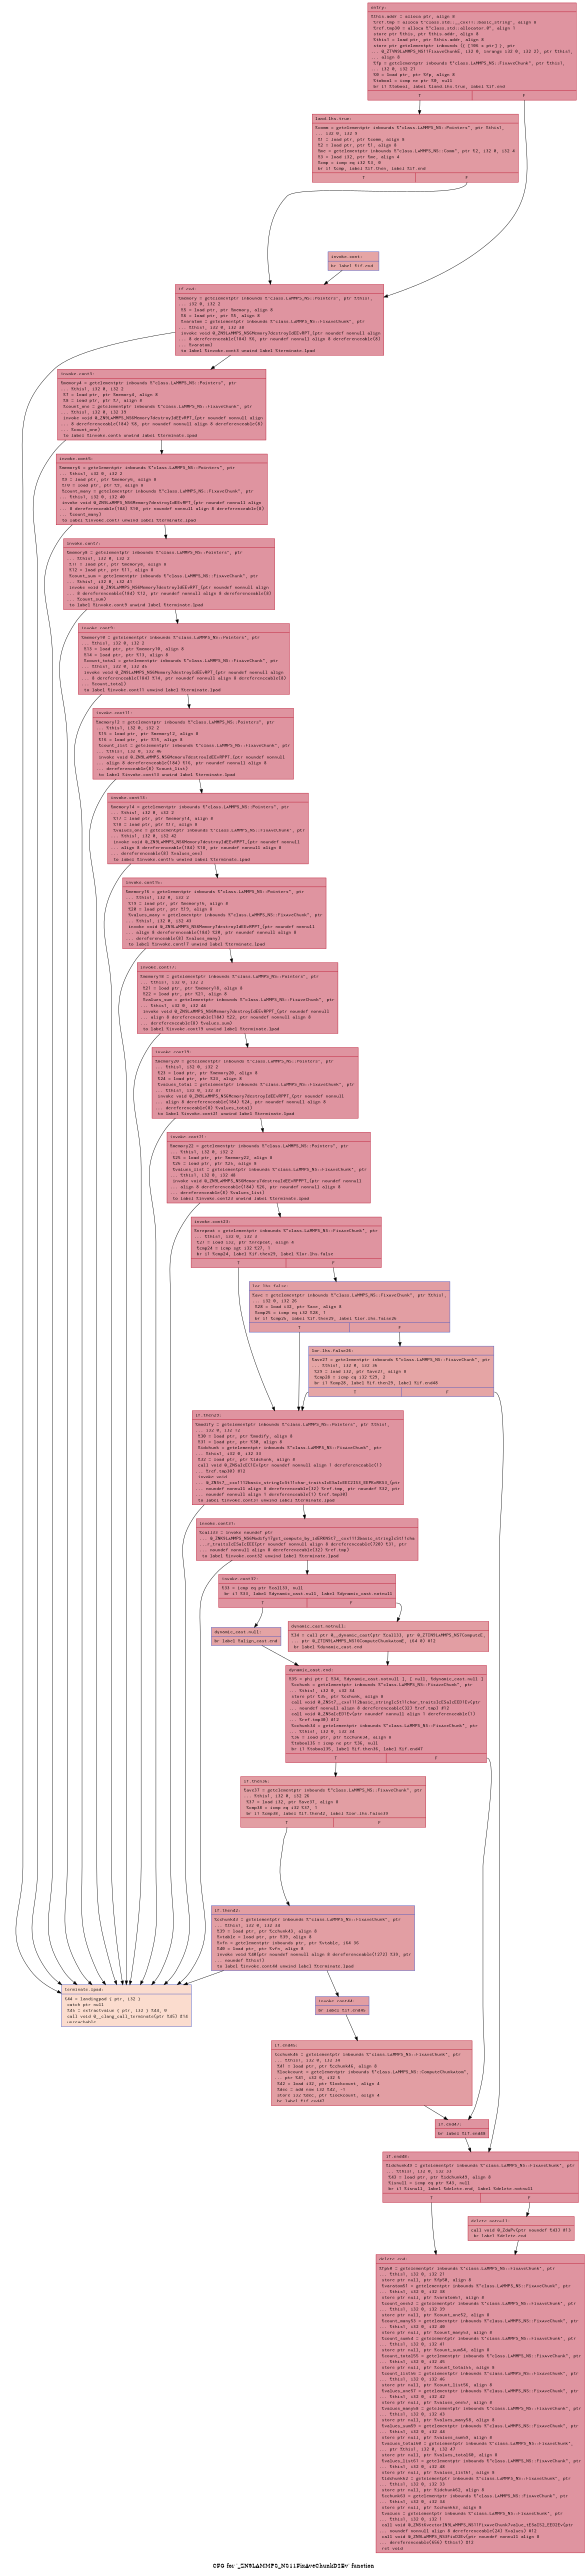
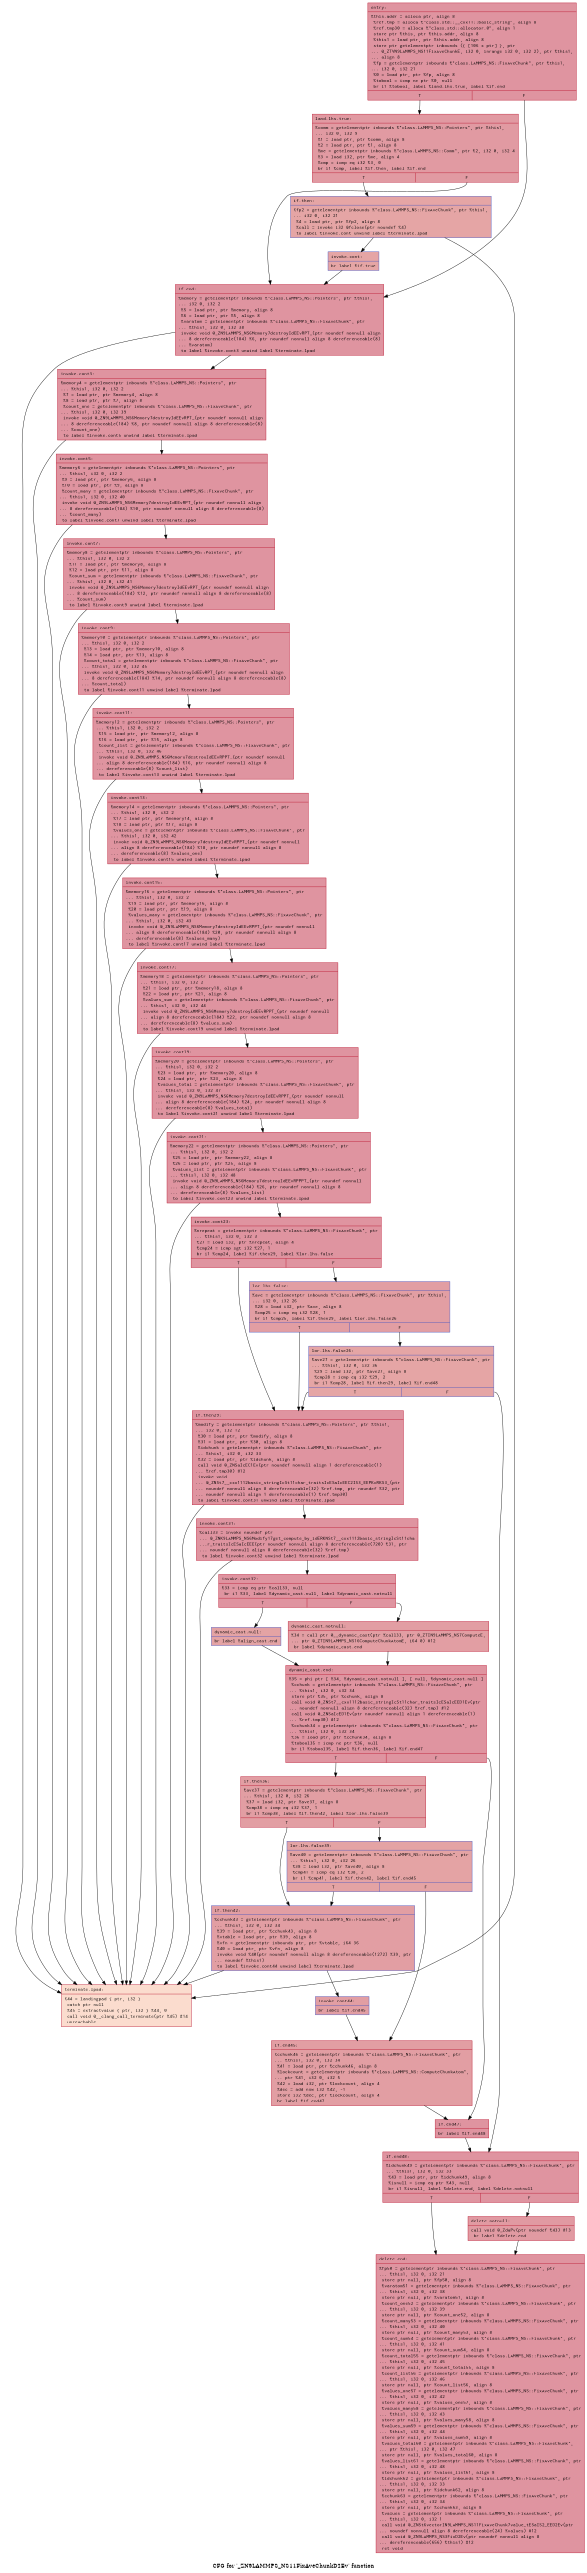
none -> (391, 217)
(352, 266) -> (353, 266)
none -> (380, 1866)
(126, 2006) -> (126, 2006)
